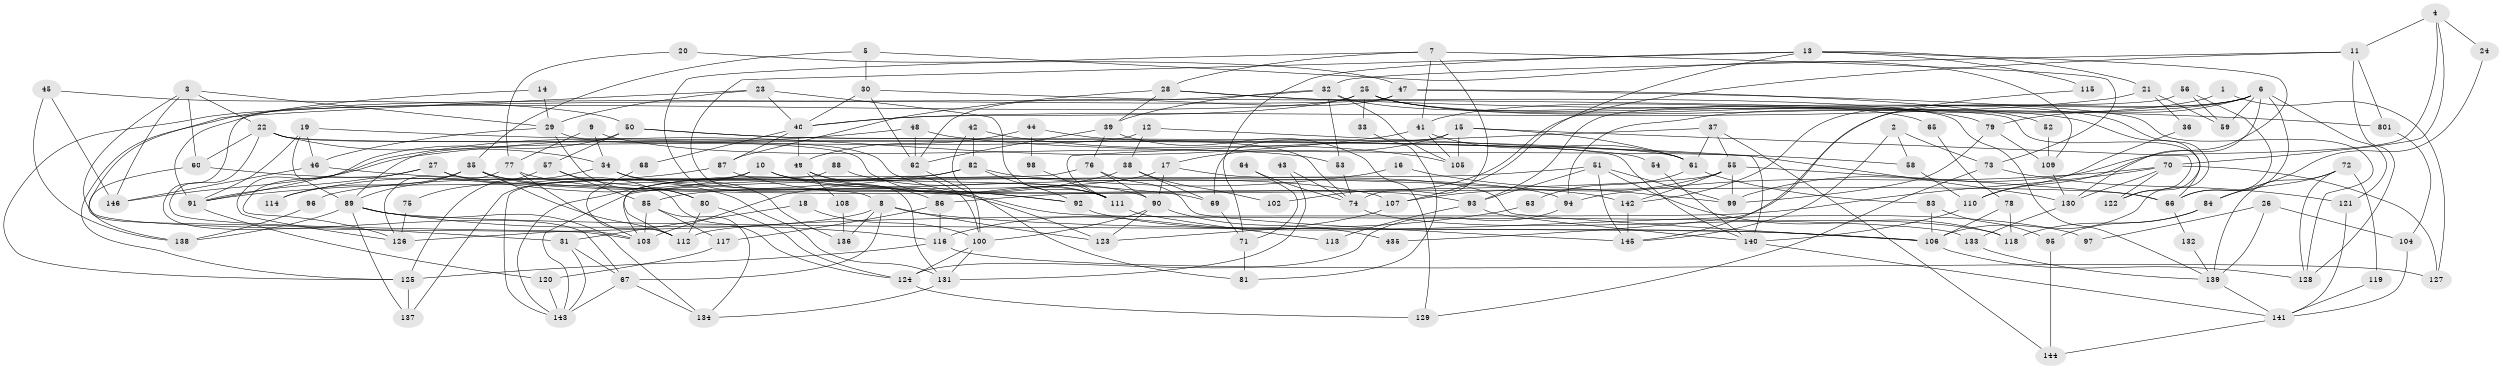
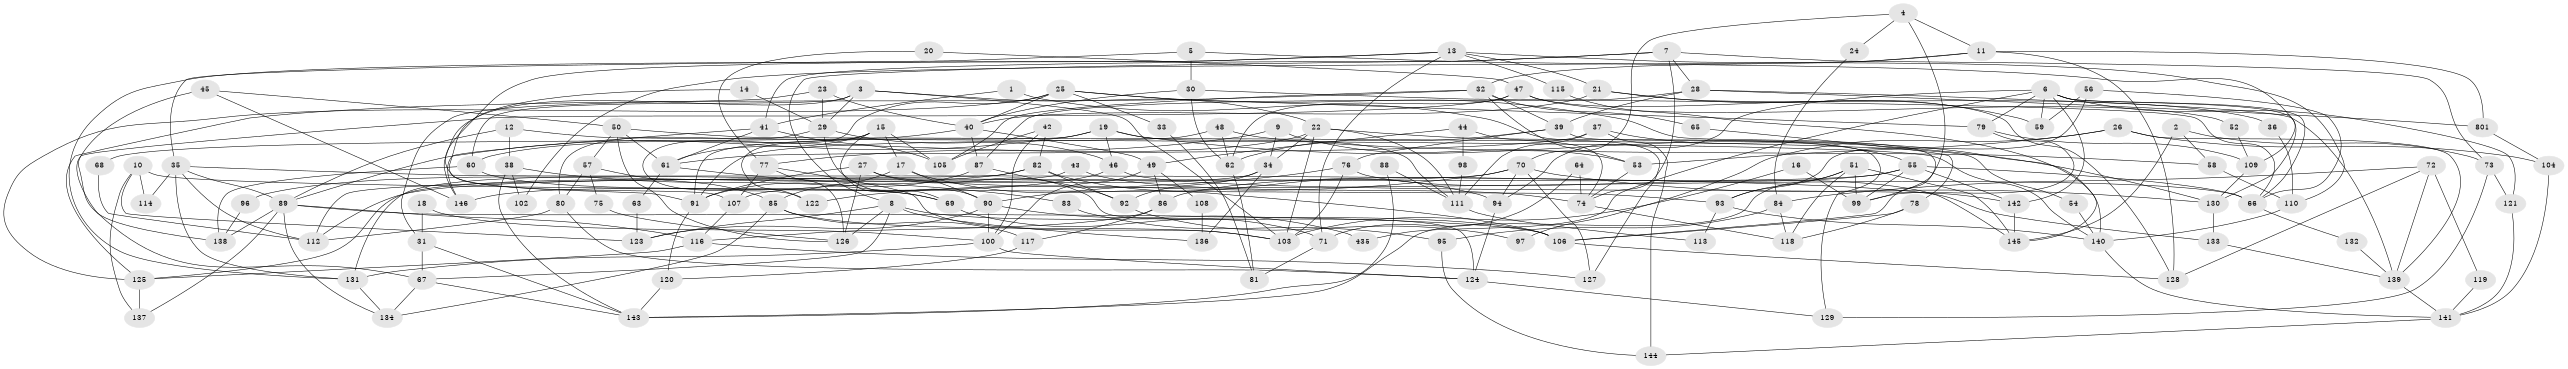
(999, 125) -> (1291, 141)
none -> (1878, 150)
(1932, 223) -> none
